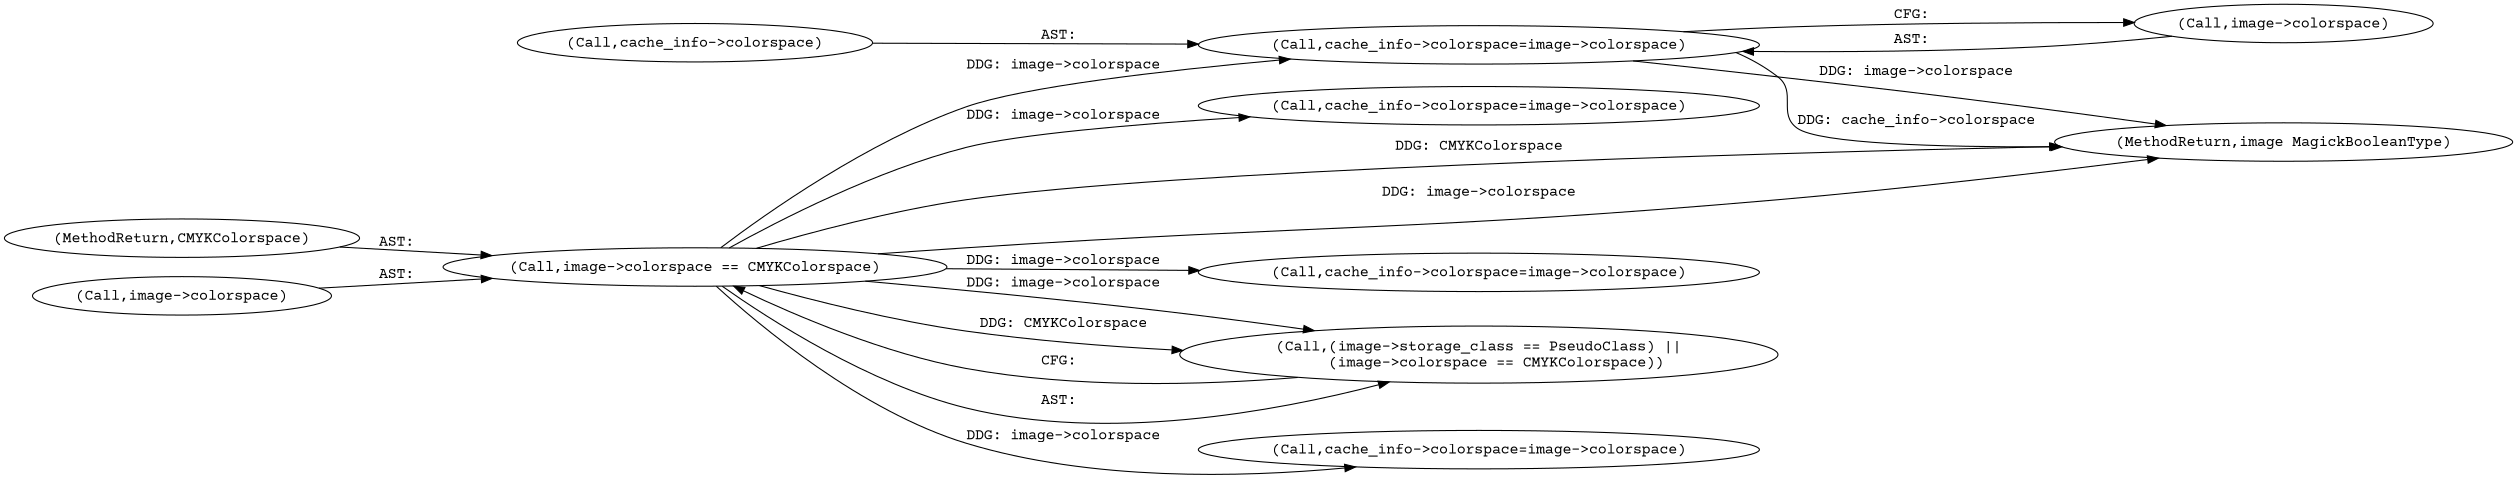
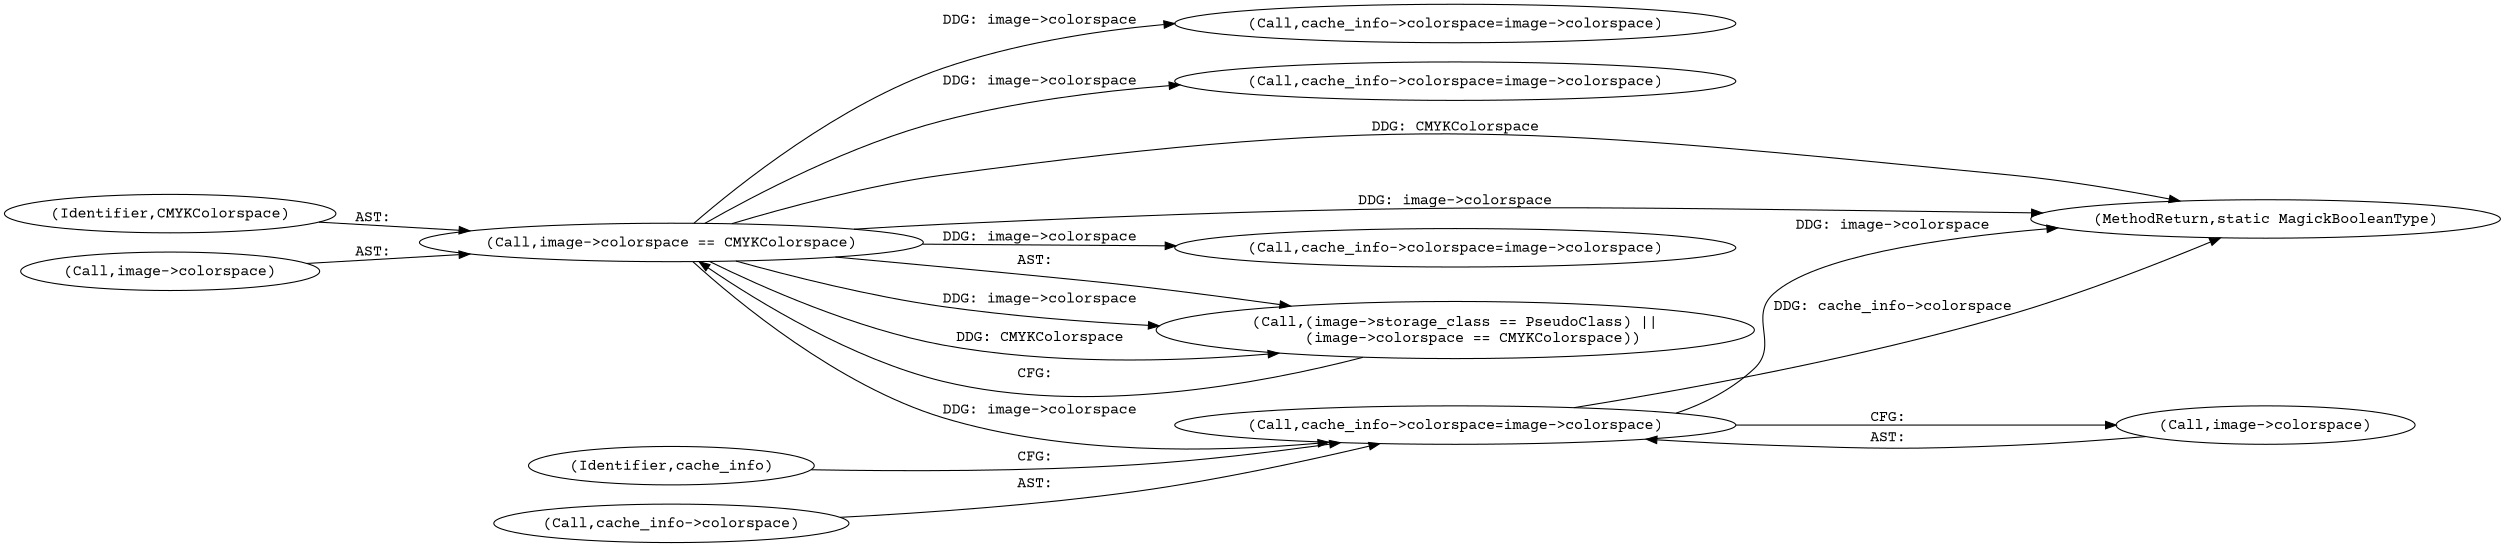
(2284, 142) -> (2266, 219)
(182, 238) -> (170, 214)
none -> (671, 466)
